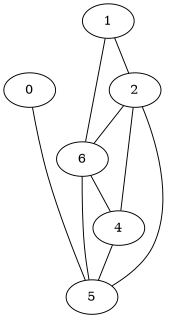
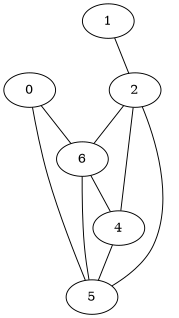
(95, 90) -> (56, 125)
